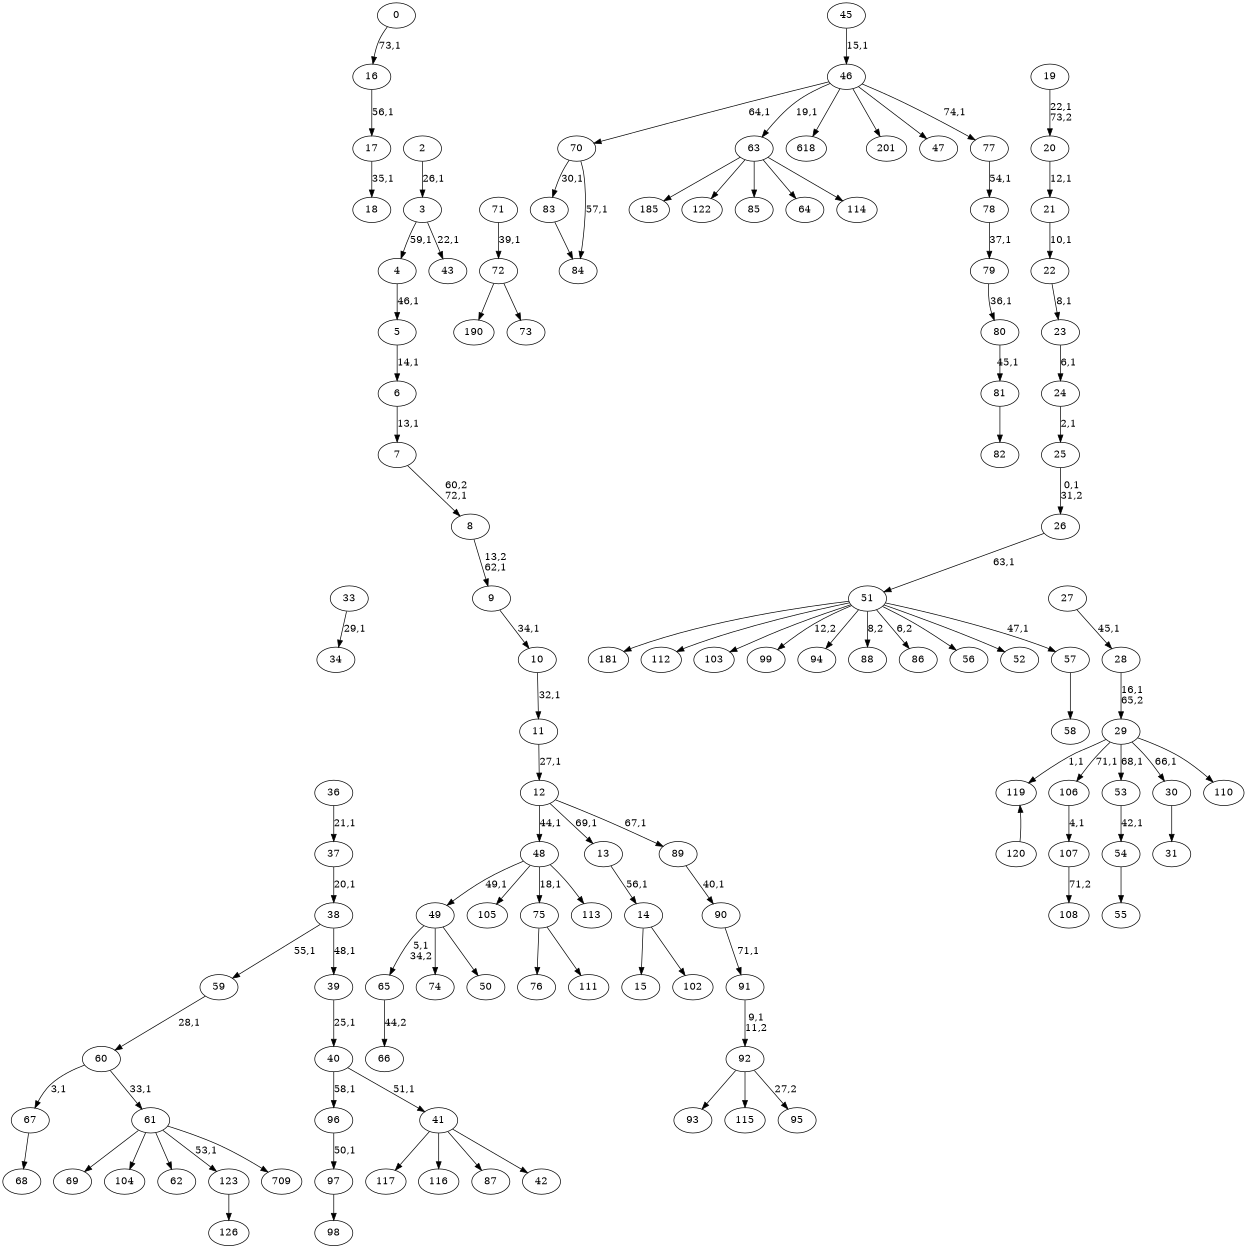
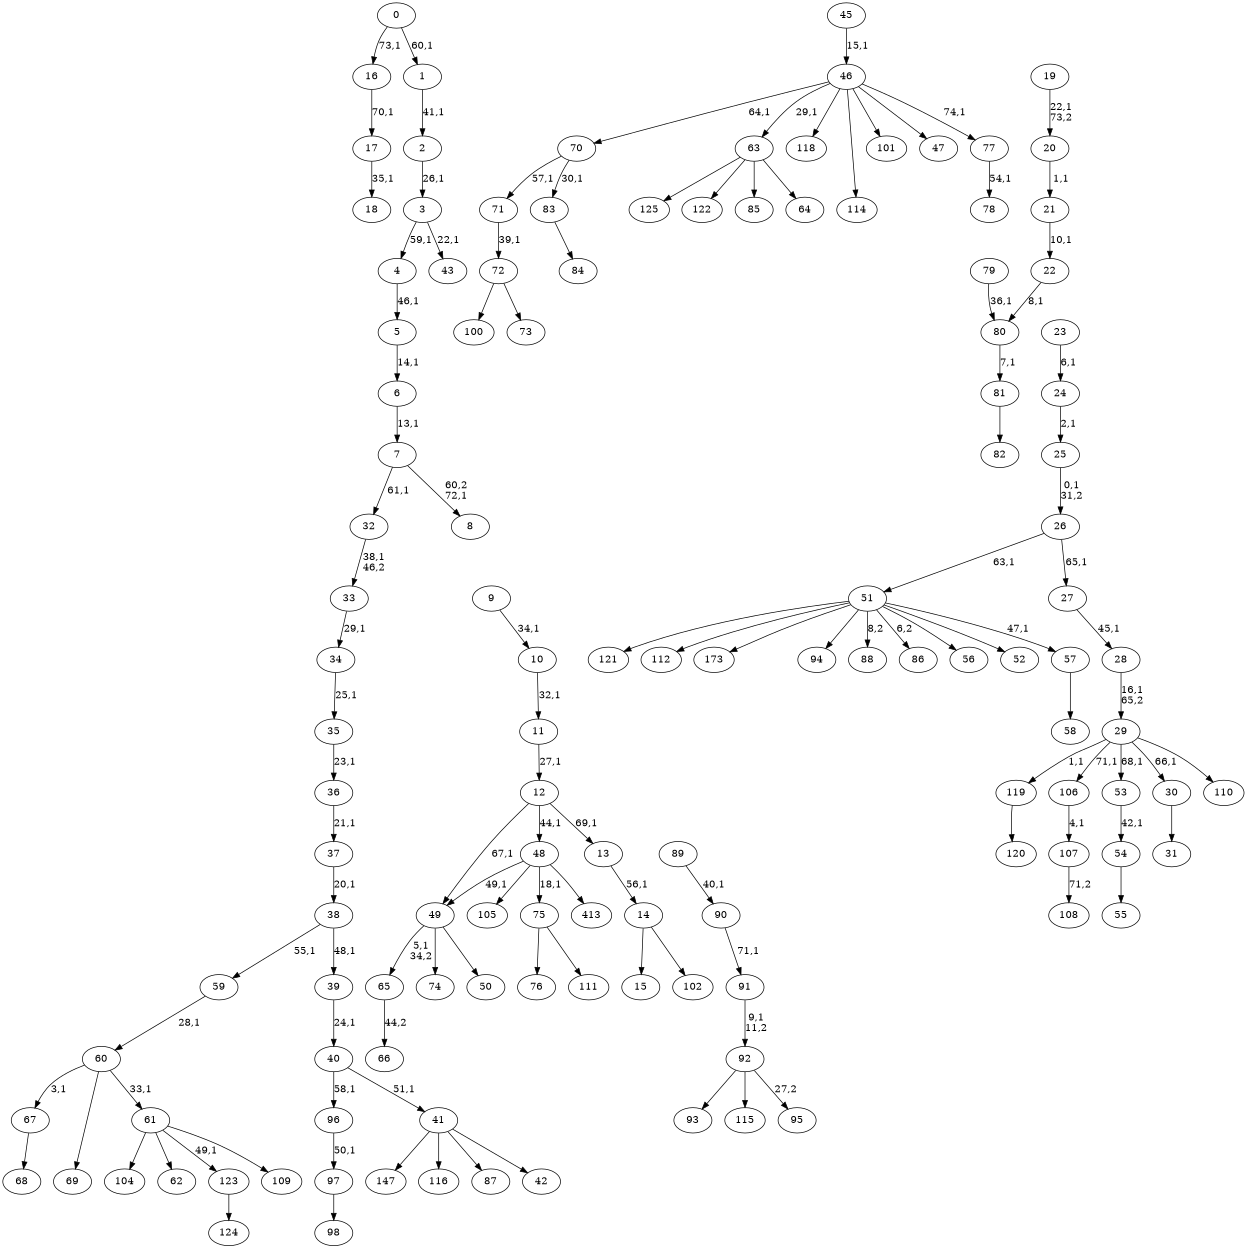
none -> (423, 77)
(383, 113) -> (383, 113)
(807, 113) -> (807, 113)
(806, 149) -> (806, 149)
(887, 149) -> (887, 149)
(802, 177) -> (851, 140)
(1061, 179) -> (1061, 179)
(585, 206) -> (534, 172)
(649, 210) -> (649, 210)
(989, 237) -> none
(1055, 298) -> (1027, 299)
(474, 332) -> (474, 332)
(1008, 363) -> (1008, 363)
none -> (369, 527)
(480, 559) -> none
none -> (1064, 559)
(608, 660) -> (608, 660)
(714, 660) -> (714, 660)
(766, 660) -> none
none -> (334, 732)
(606, 821) -> (485, 849)
(1021, 827) -> (1011, 820)
(592, 915) -> (592, 915)
(345, 1023) -> (345, 1023)
(114, 1149) -> (88, 1117)
(206, 1151) -> (206, 1151)
(282, 1182) -> (282, 1182)
(386, 1182) -> (386, 1182)
(229, 1233) -> (229, 1233)
